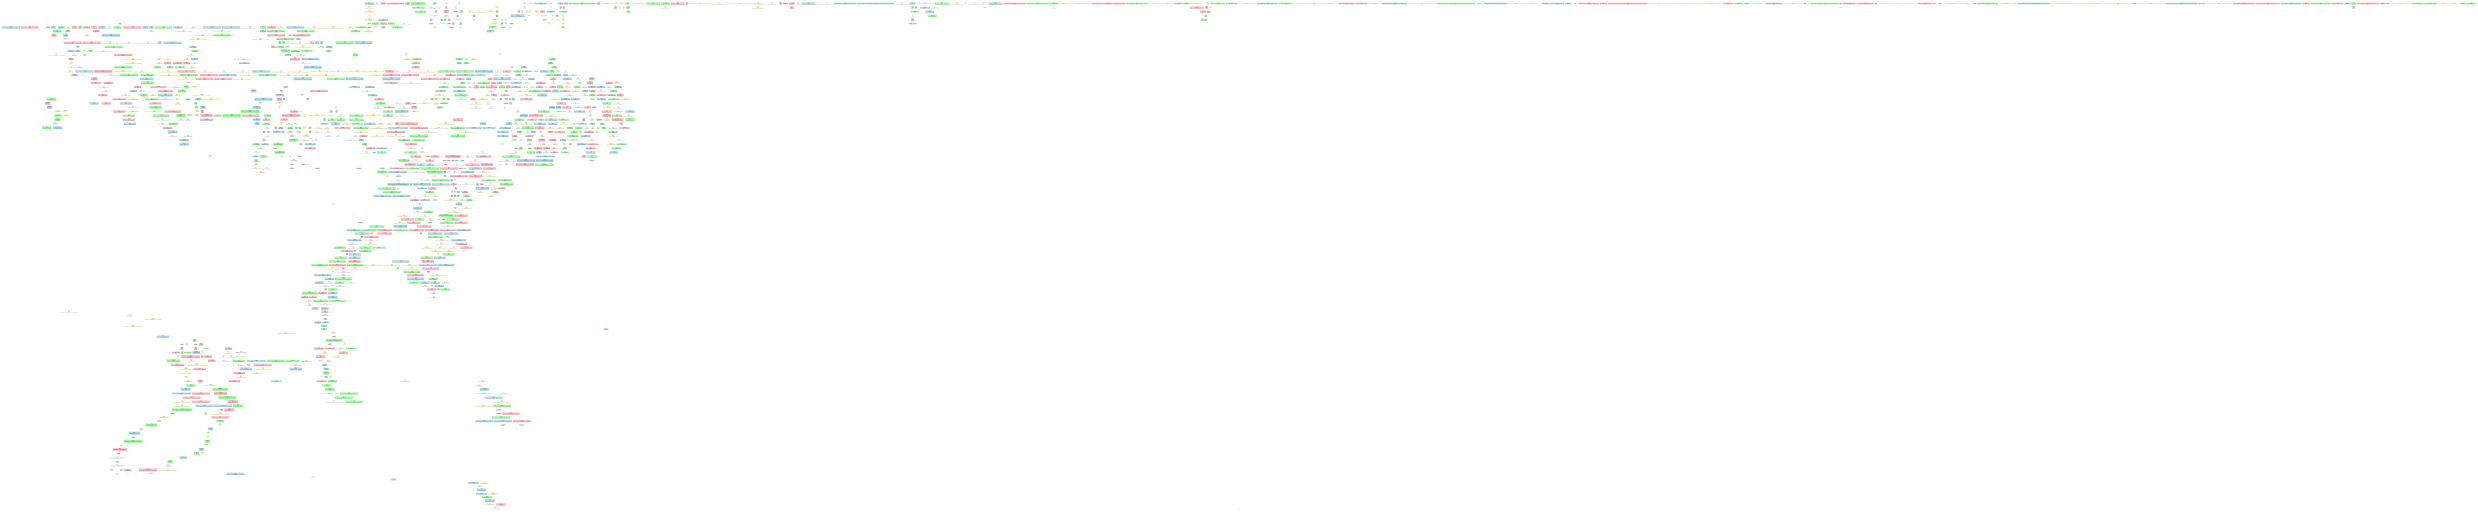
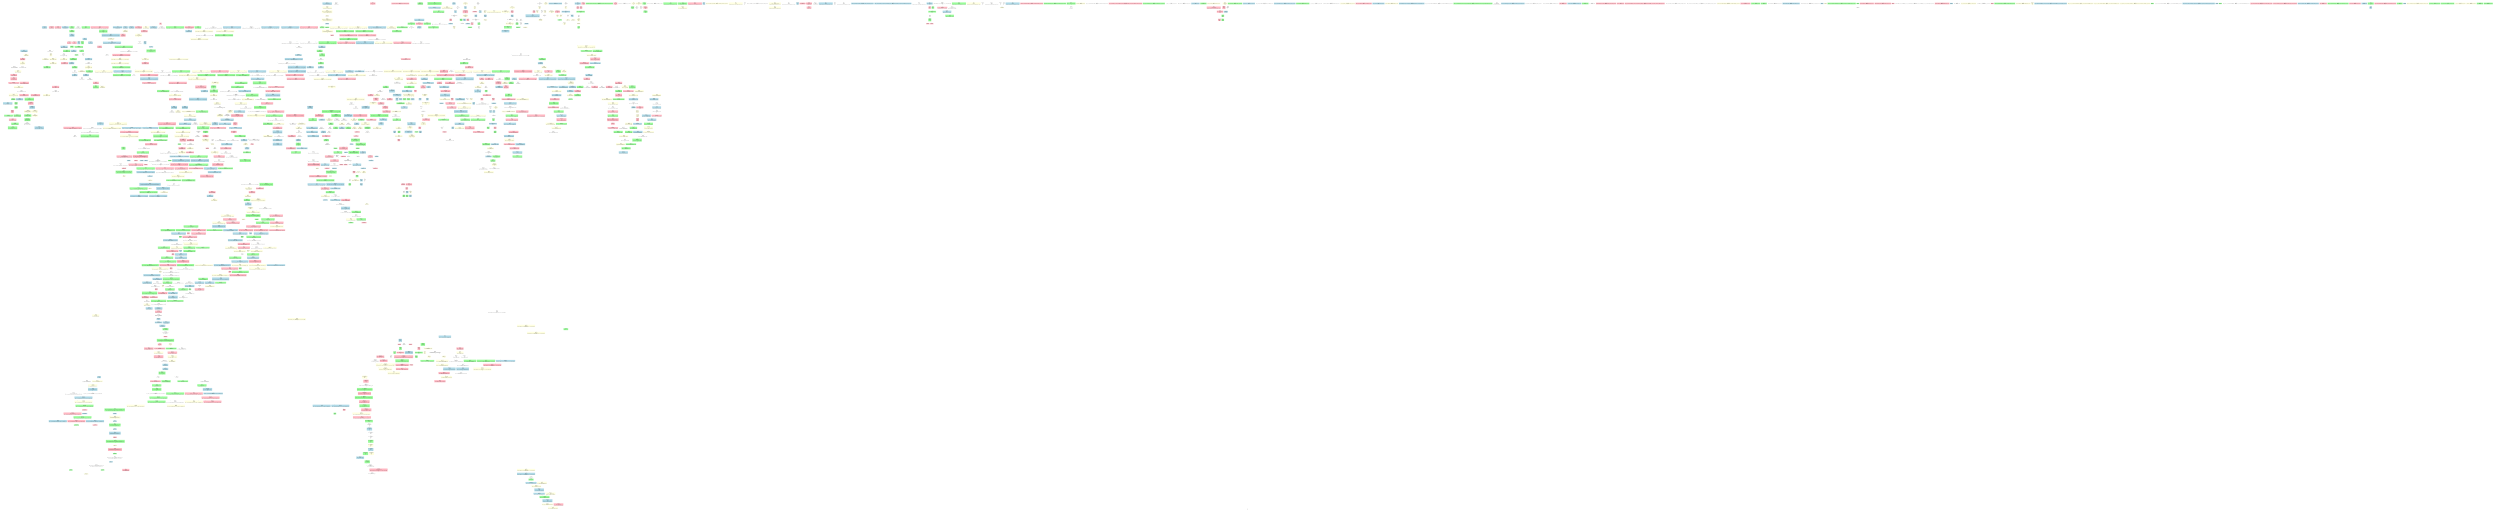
(480, 75) -> none
